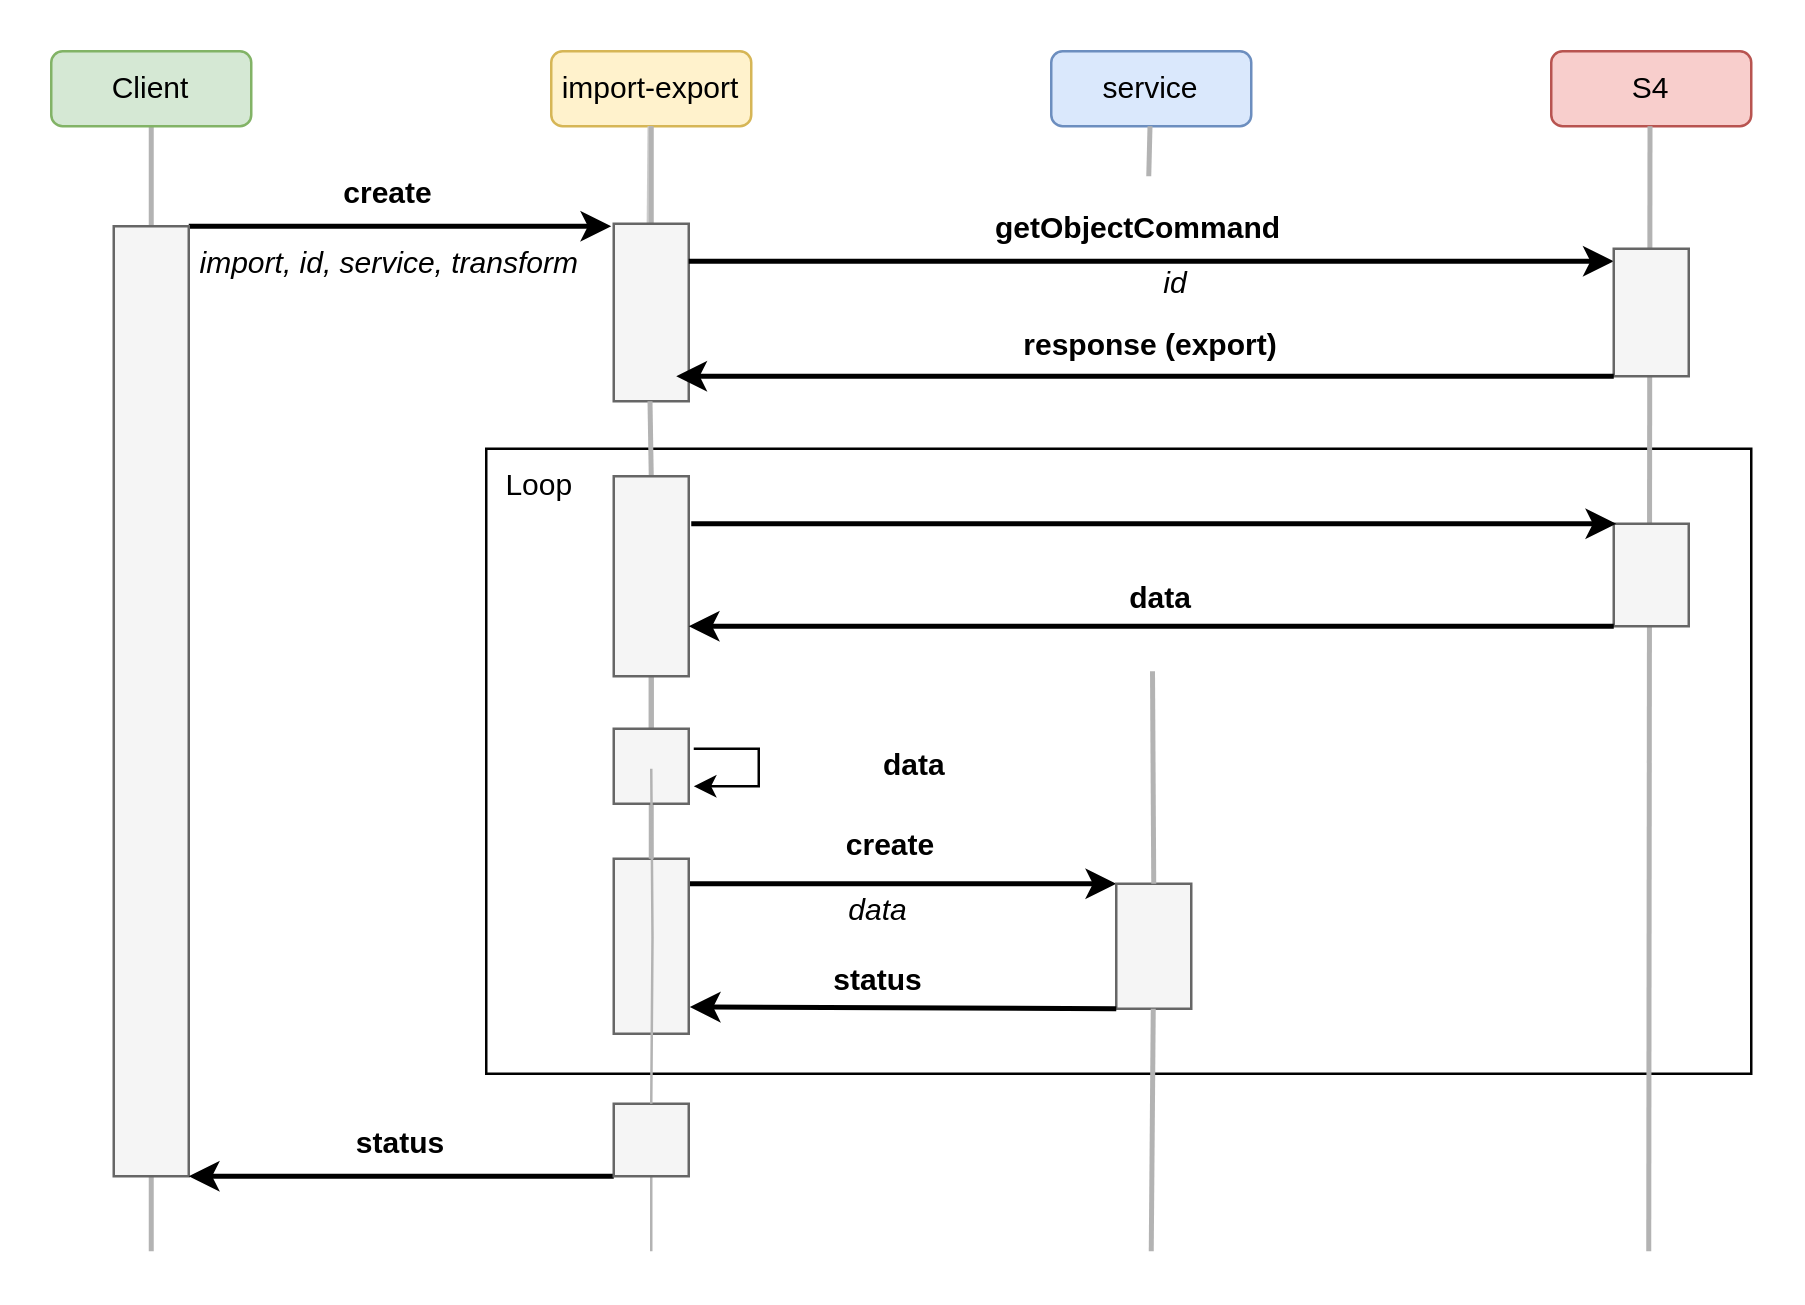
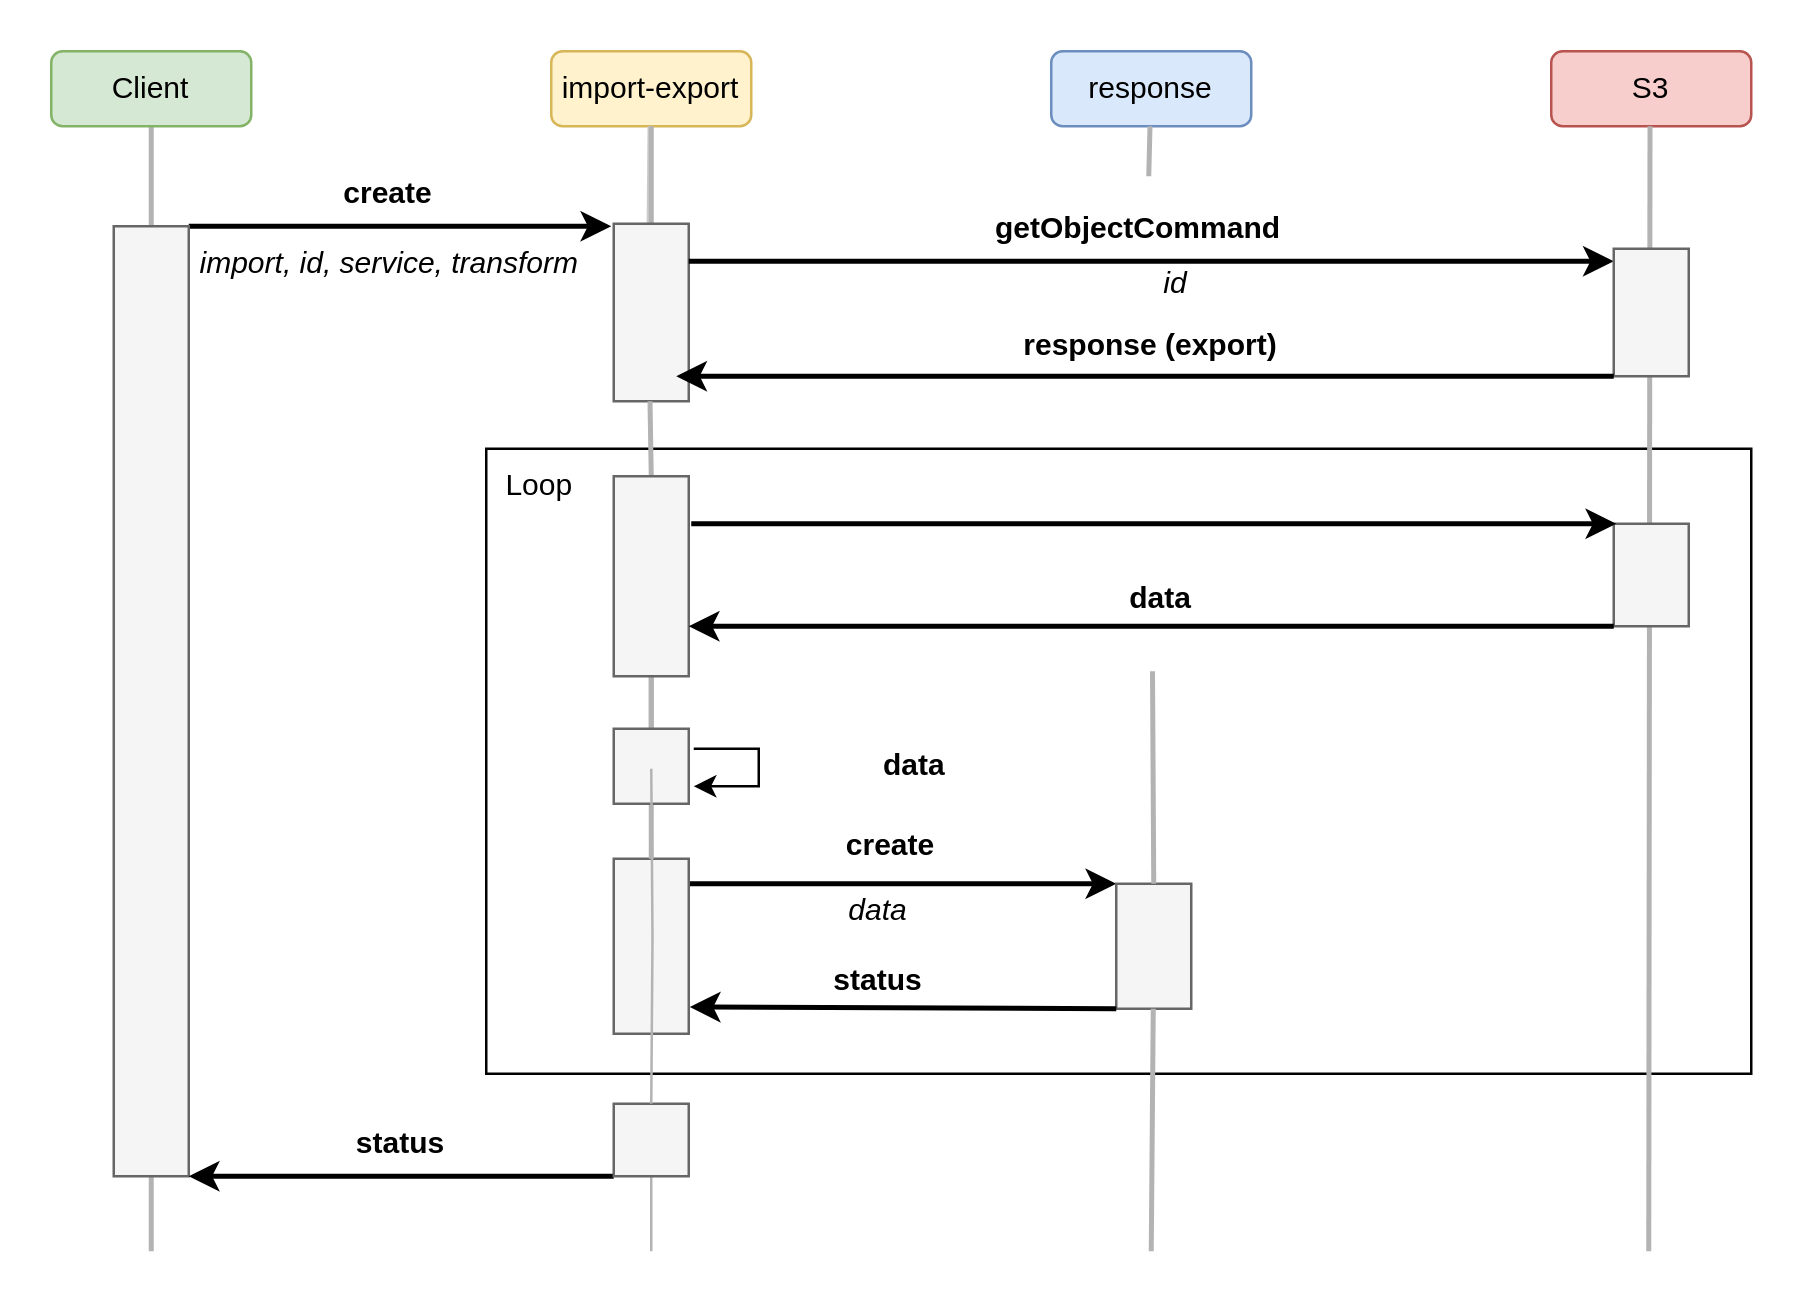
(1151, 89) -> (1151, 89)
(1651, 89) -> (1651, 89)
